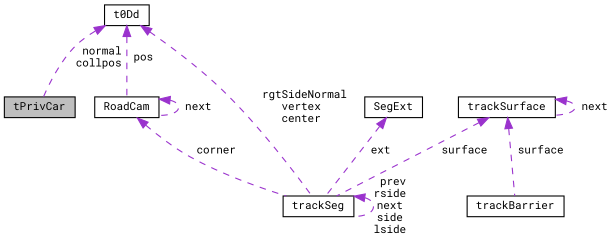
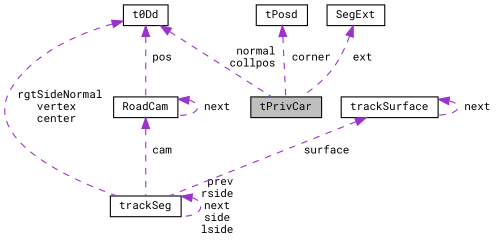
none -> (282, 15)
(213, 151) -> (159, 151)
(353, 161) -> (331, 71)
(516, 206) -> none
